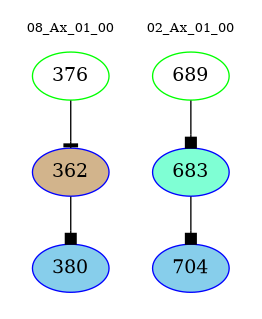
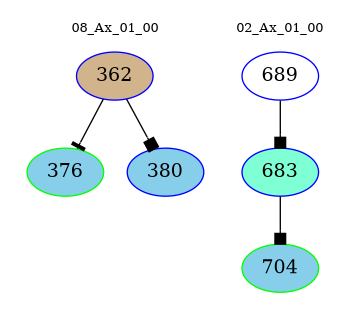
(71, 76) -> (65, 172)
(191, 76) -> (280, 76)
(71, 121) -> (92, 121)
(191, 268) -> (280, 268)
